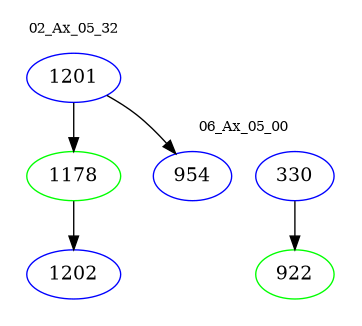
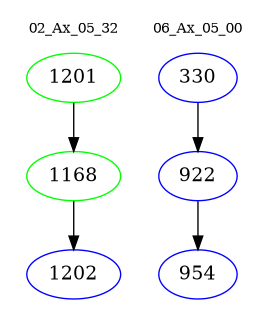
(74, 78) -> (74, 78)
(151, 127) -> (198, 219)
(74, 176) -> (74, 176)
(295, 274) -> (198, 176)
